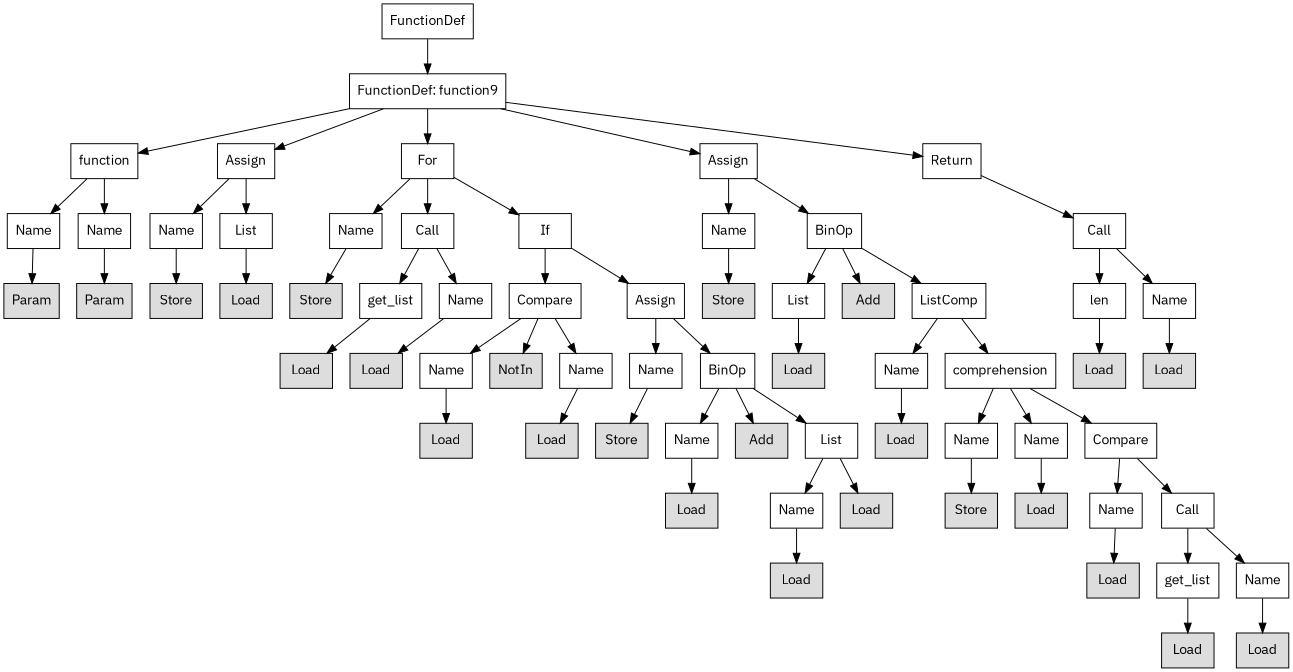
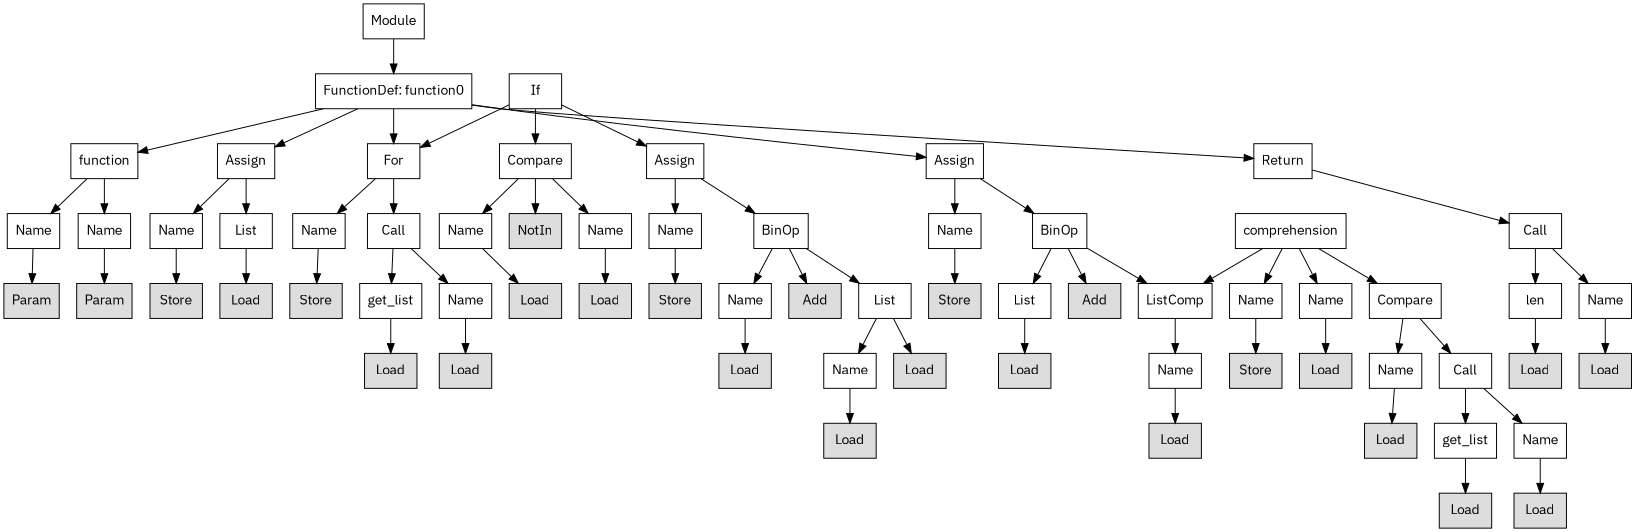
(428, 21) -> (394, 21)
(428, 91) -> (394, 91)
(482, 194) -> (469, 124)
(972, 332) -> (1237, 263)
